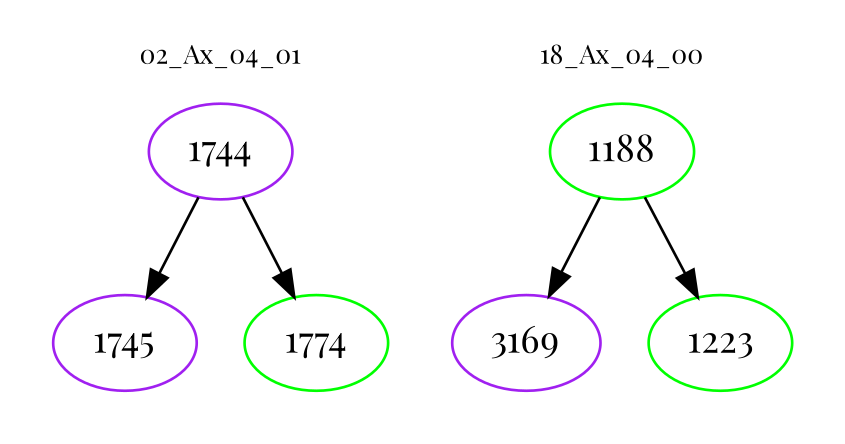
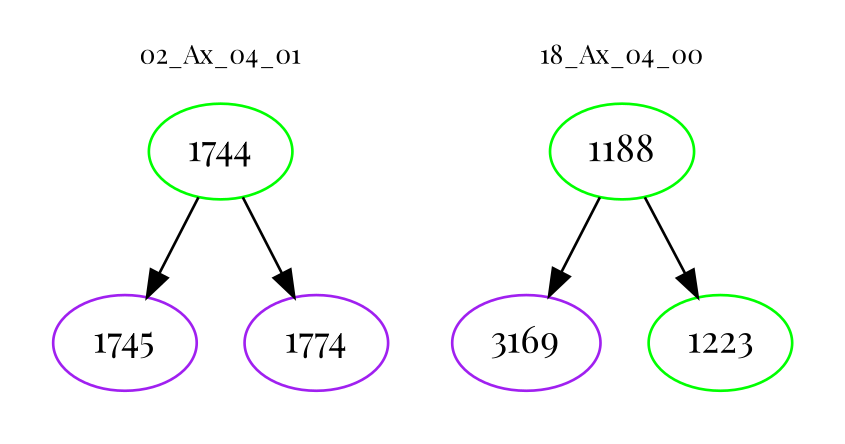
(221, 152) -> (221, 152)
(316, 343) -> (316, 343)
